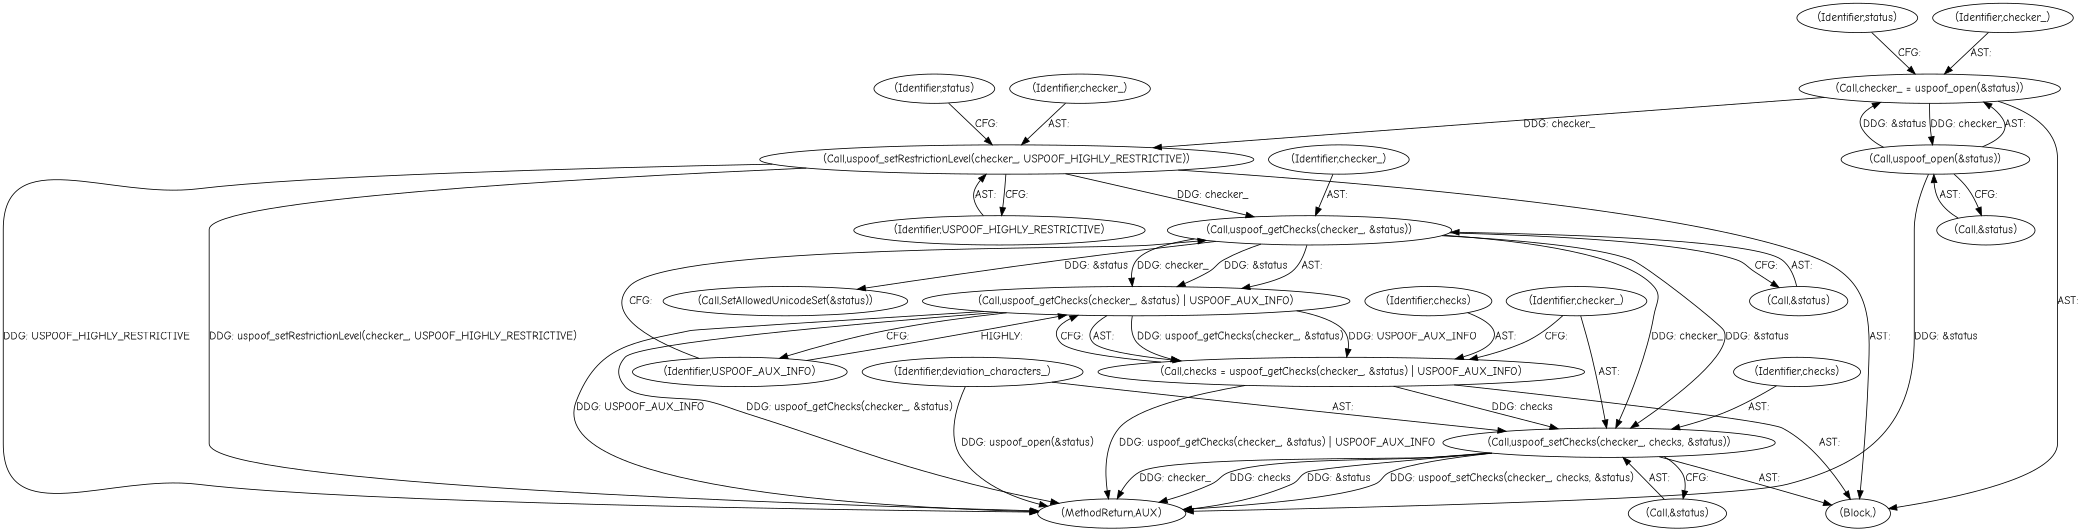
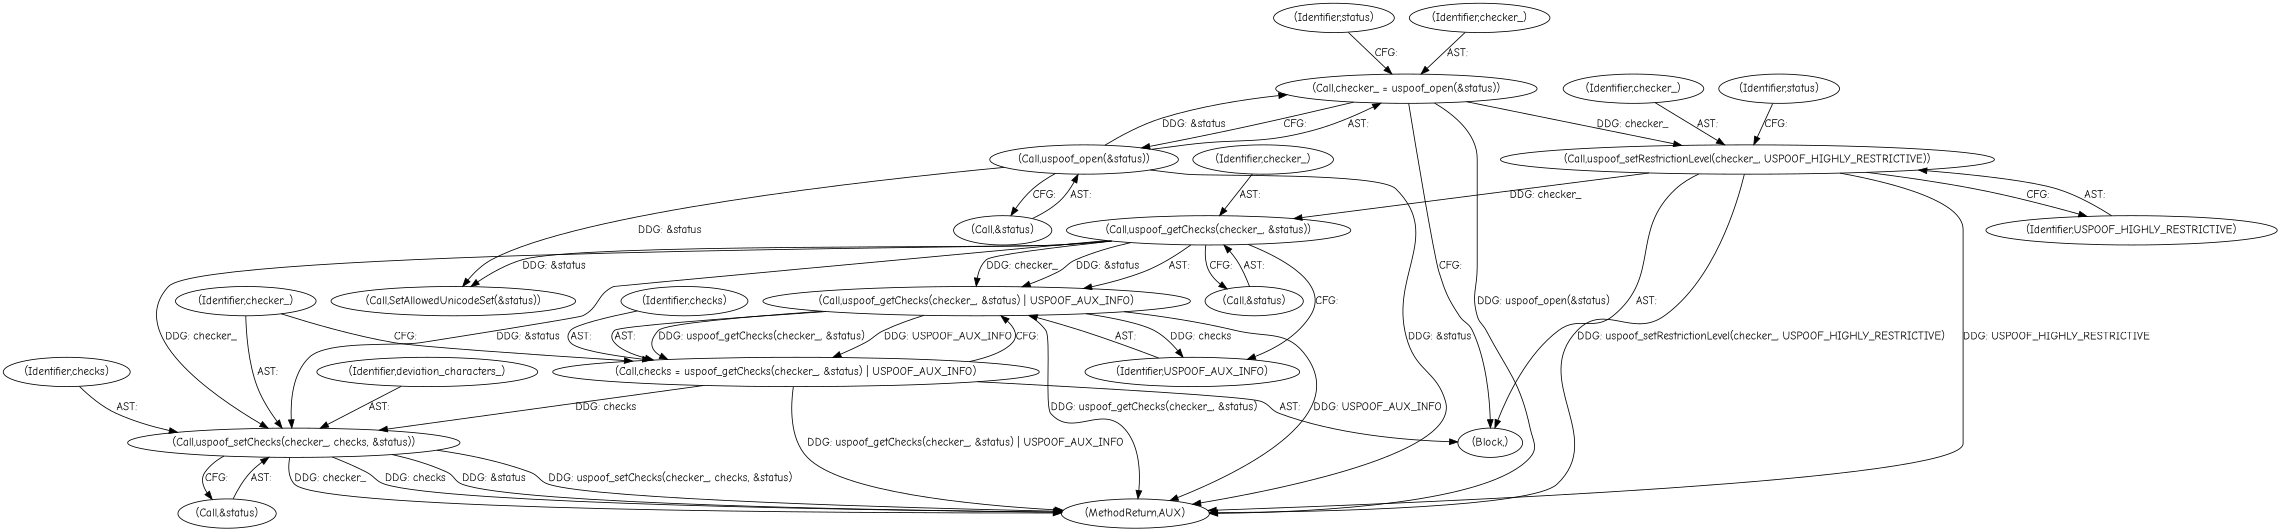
(1966, 124) -> (1297, 124)
none -> (729, 201)
(853, 253) -> (1314, 298)
(2070, 301) -> (1452, 266)
(900, 337) -> (1201, 337)
(1004, 337) -> (1128, 337)
(967, 465) -> (1530, 427)
(1742, 479) -> none
